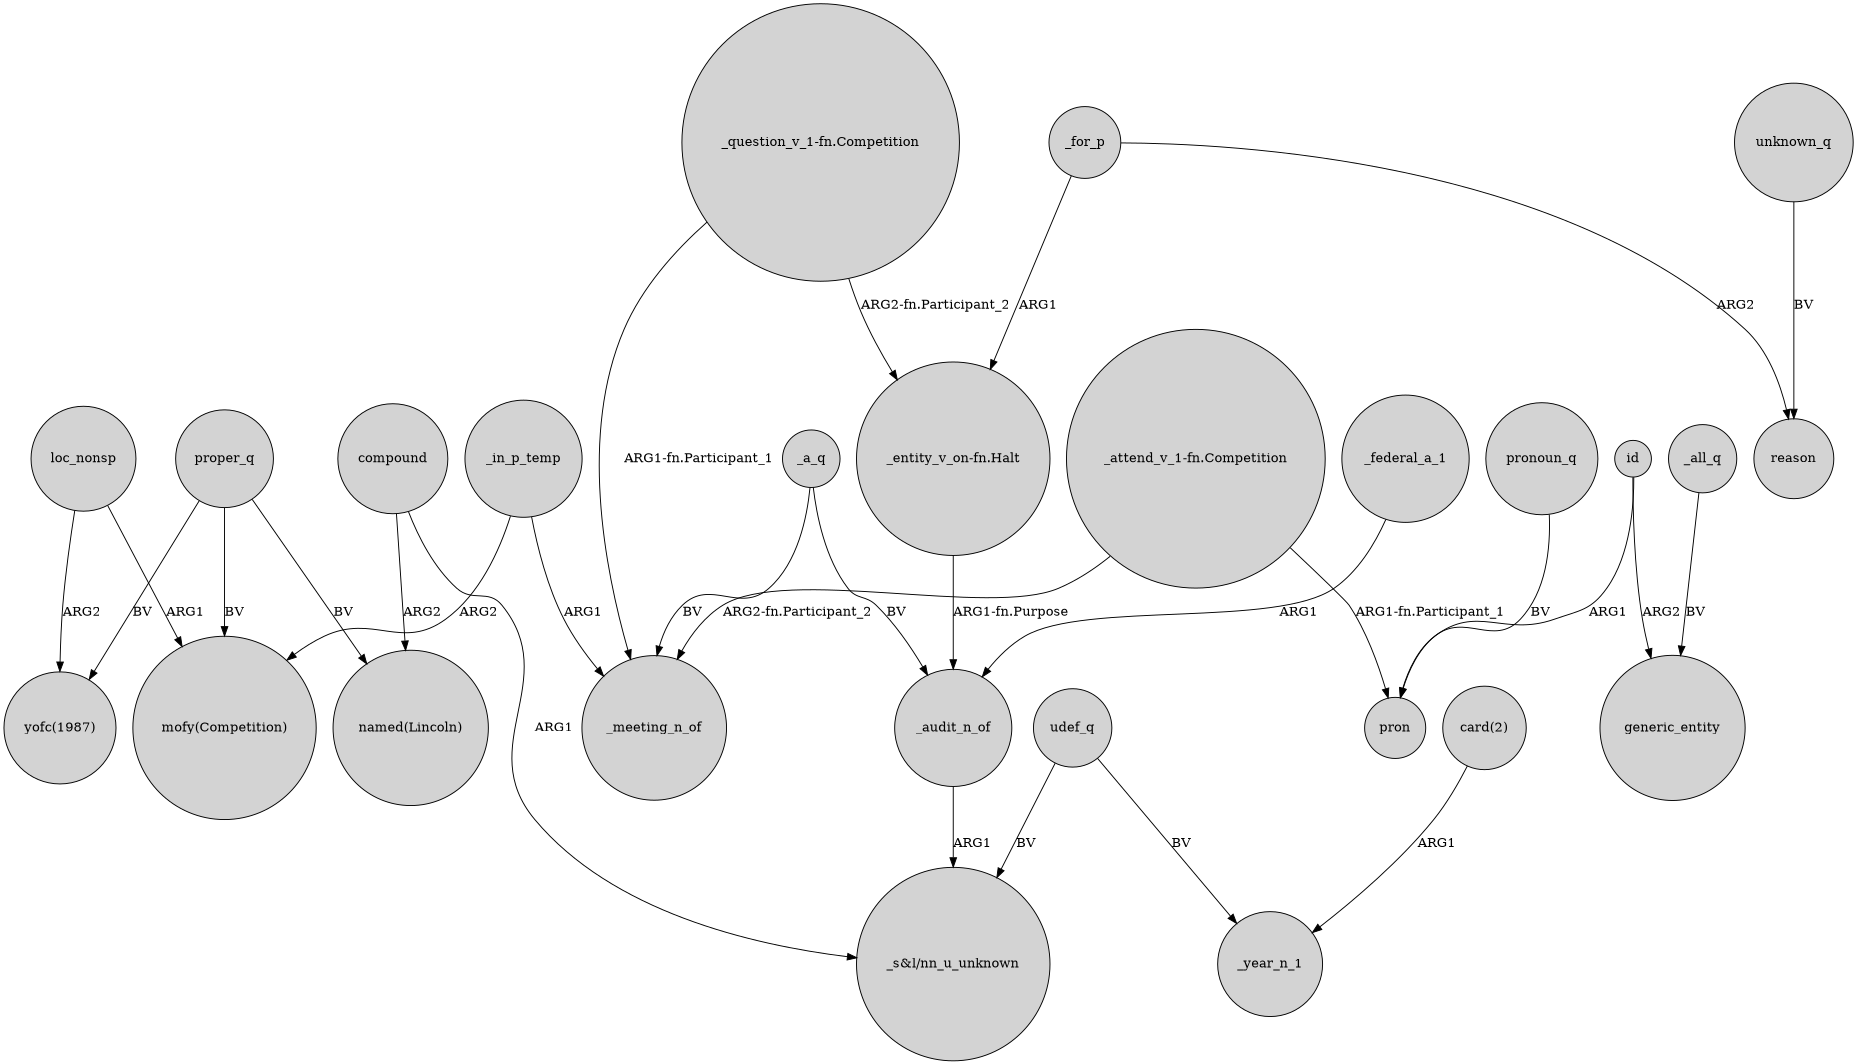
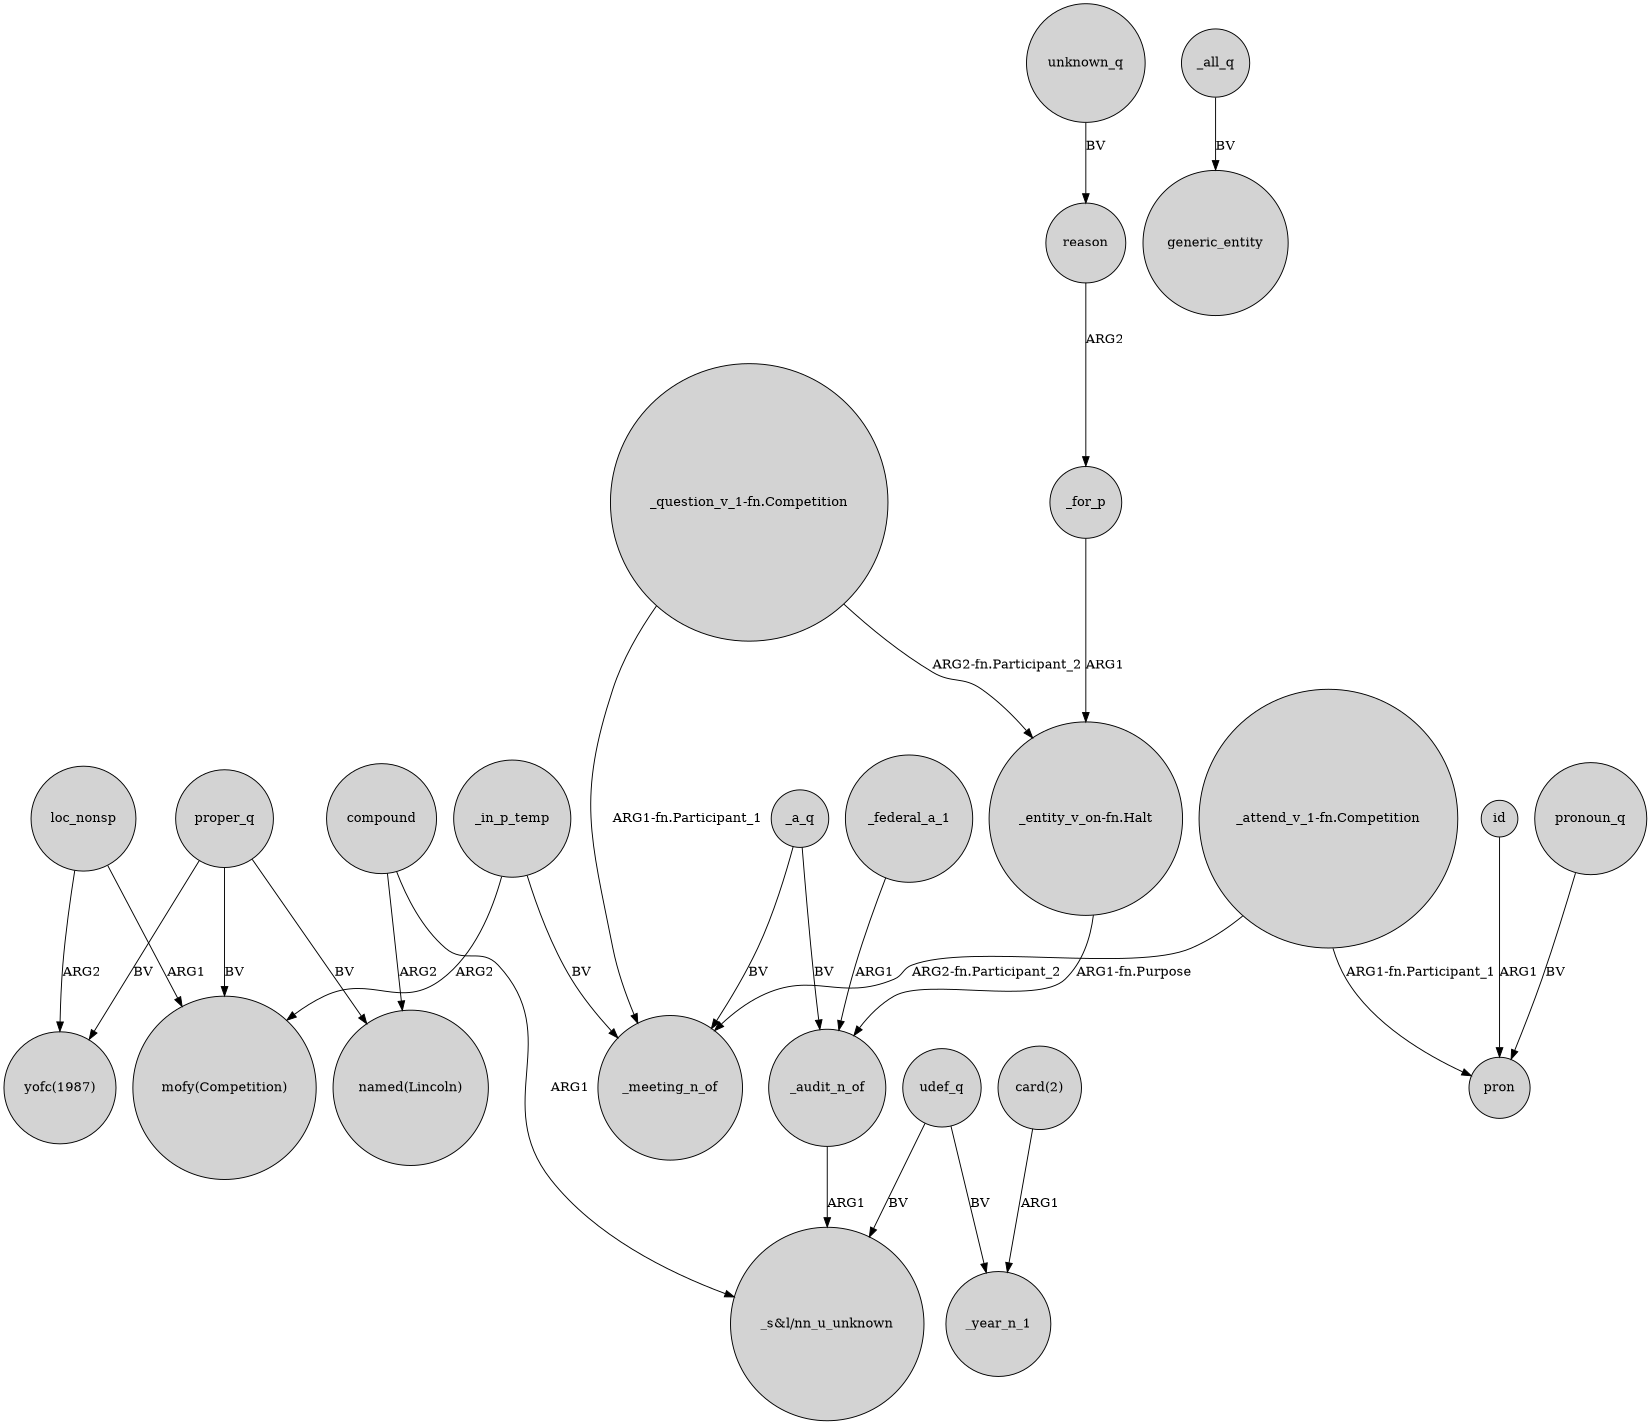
(1494, 196) -> (1086, 370)
(1636, 564) -> none
(583, 612) -> (581, 972)
